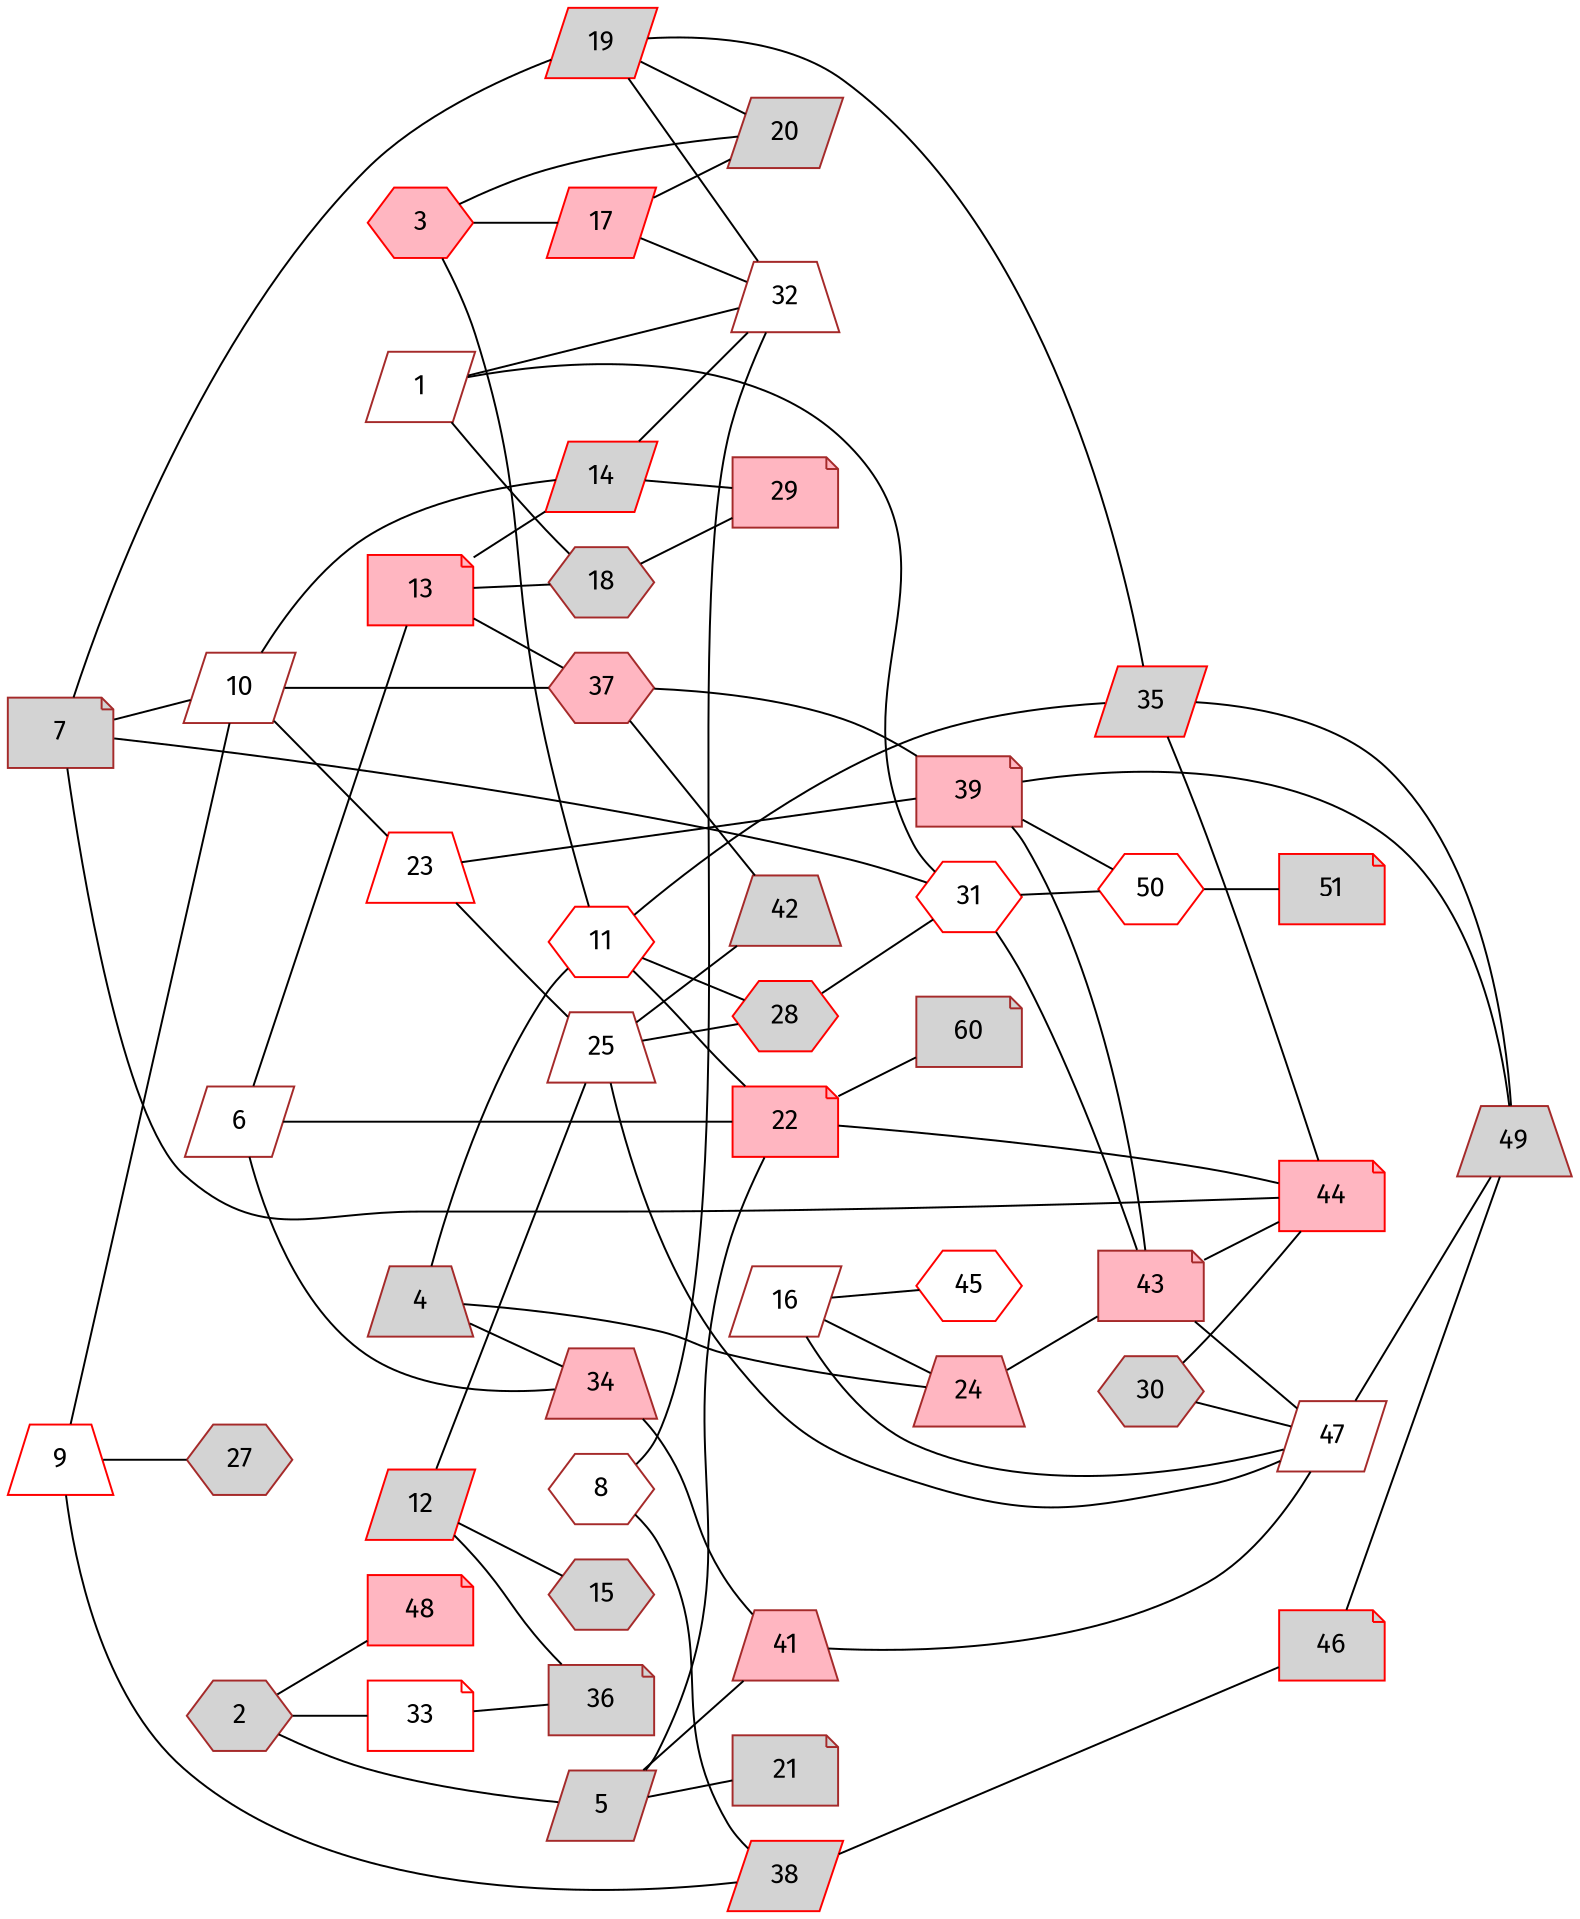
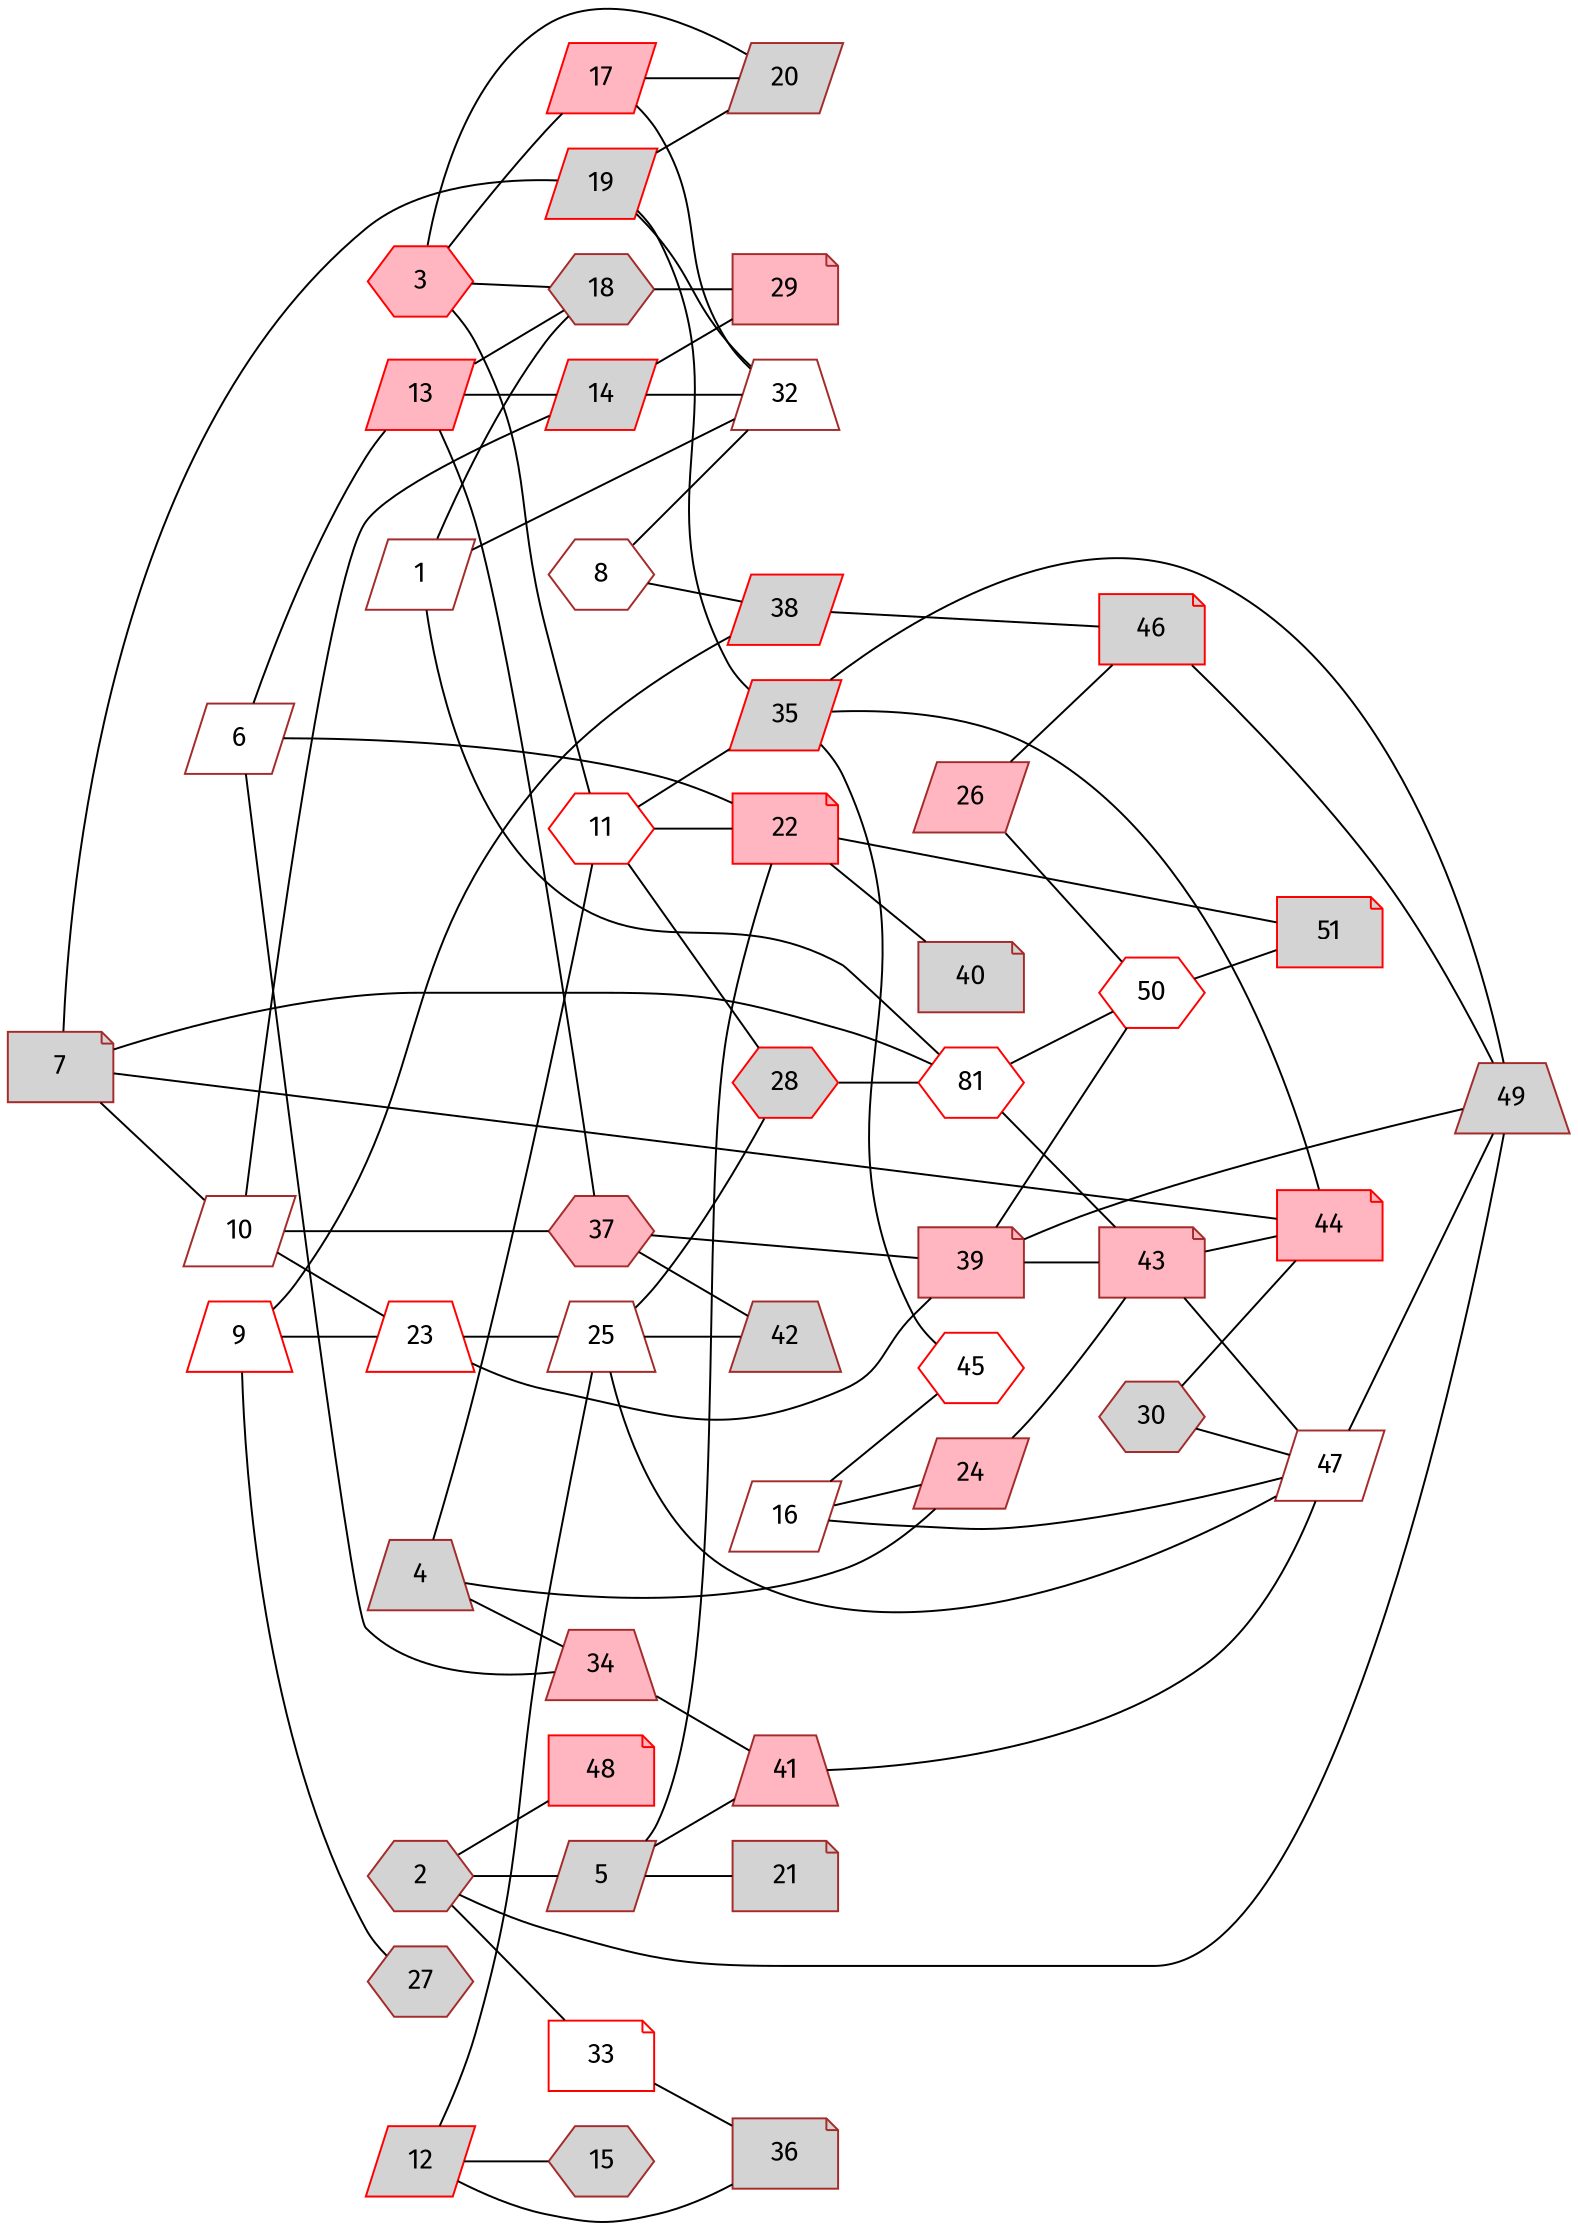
none -> (511, 285)
(420, 590) -> (420, 395)
none -> (971, 797)
(969, 897) -> (971, 1083)
(969, 1032) -> (971, 977)
none -> (874, 1061)
(150, 1074) -> (332, 1337)
(1060, 1148) -> (1068, 882)
(969, 1391) -> (971, 1473)
none -> (1246, 1904)
